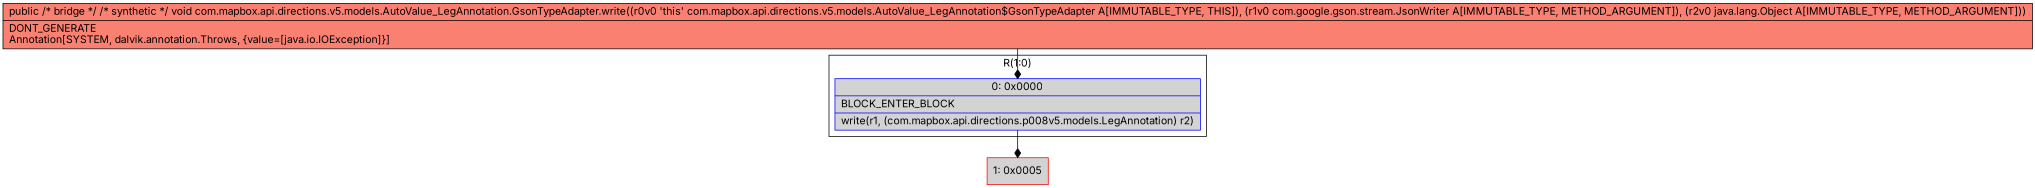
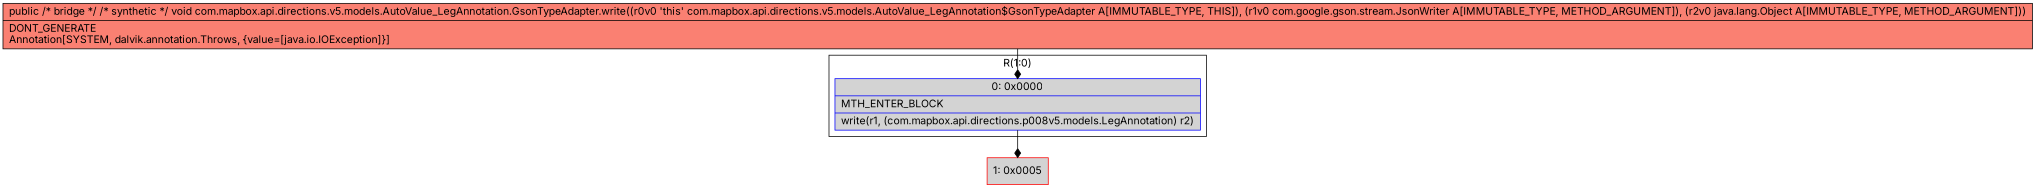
(898, 104) -> (893, 104)
